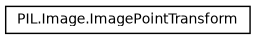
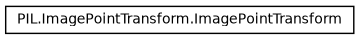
(128, 20) -> (180, 20)
